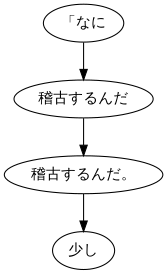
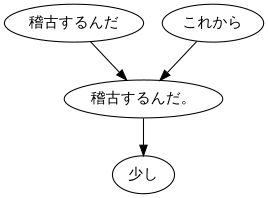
(84, 23) -> none
none -> (213, 23)
